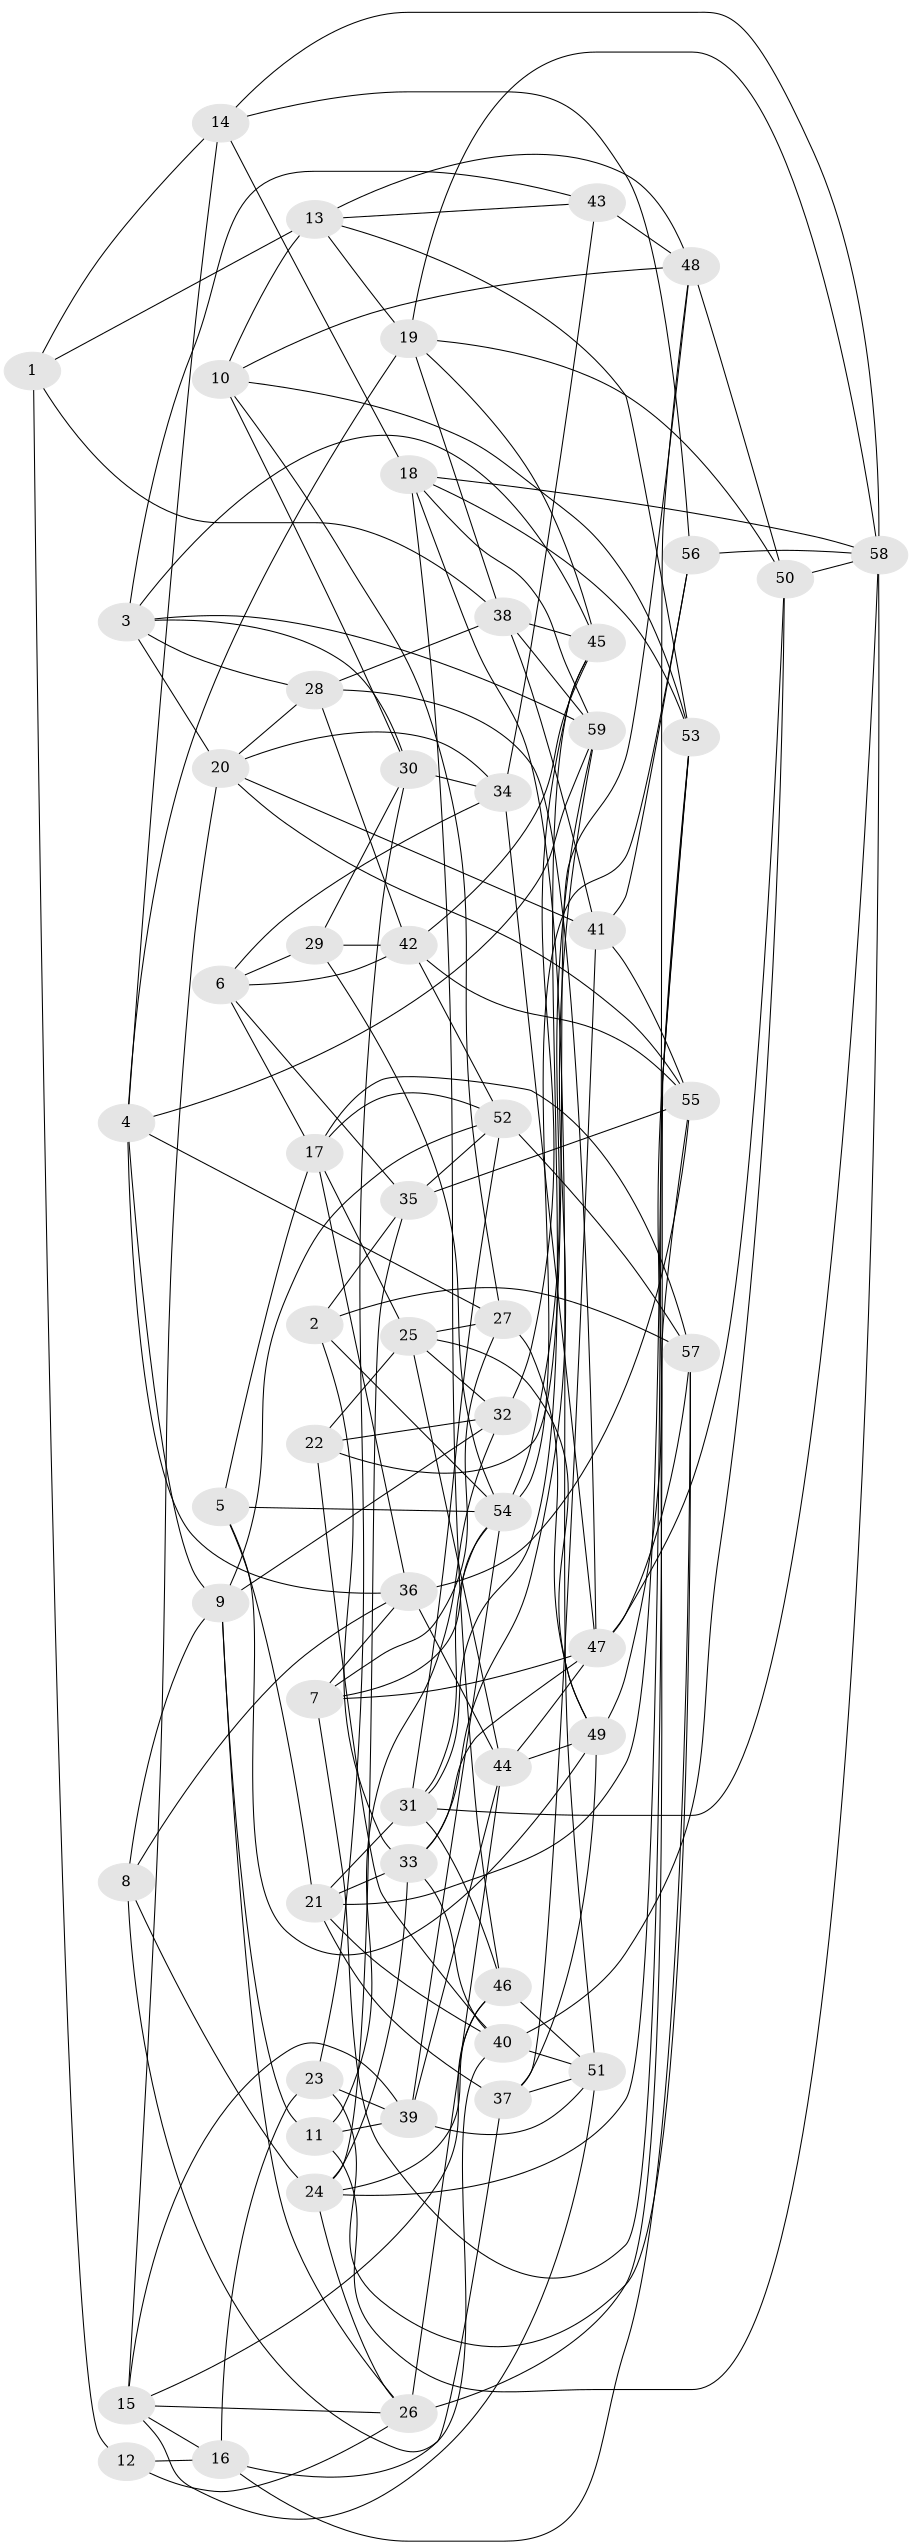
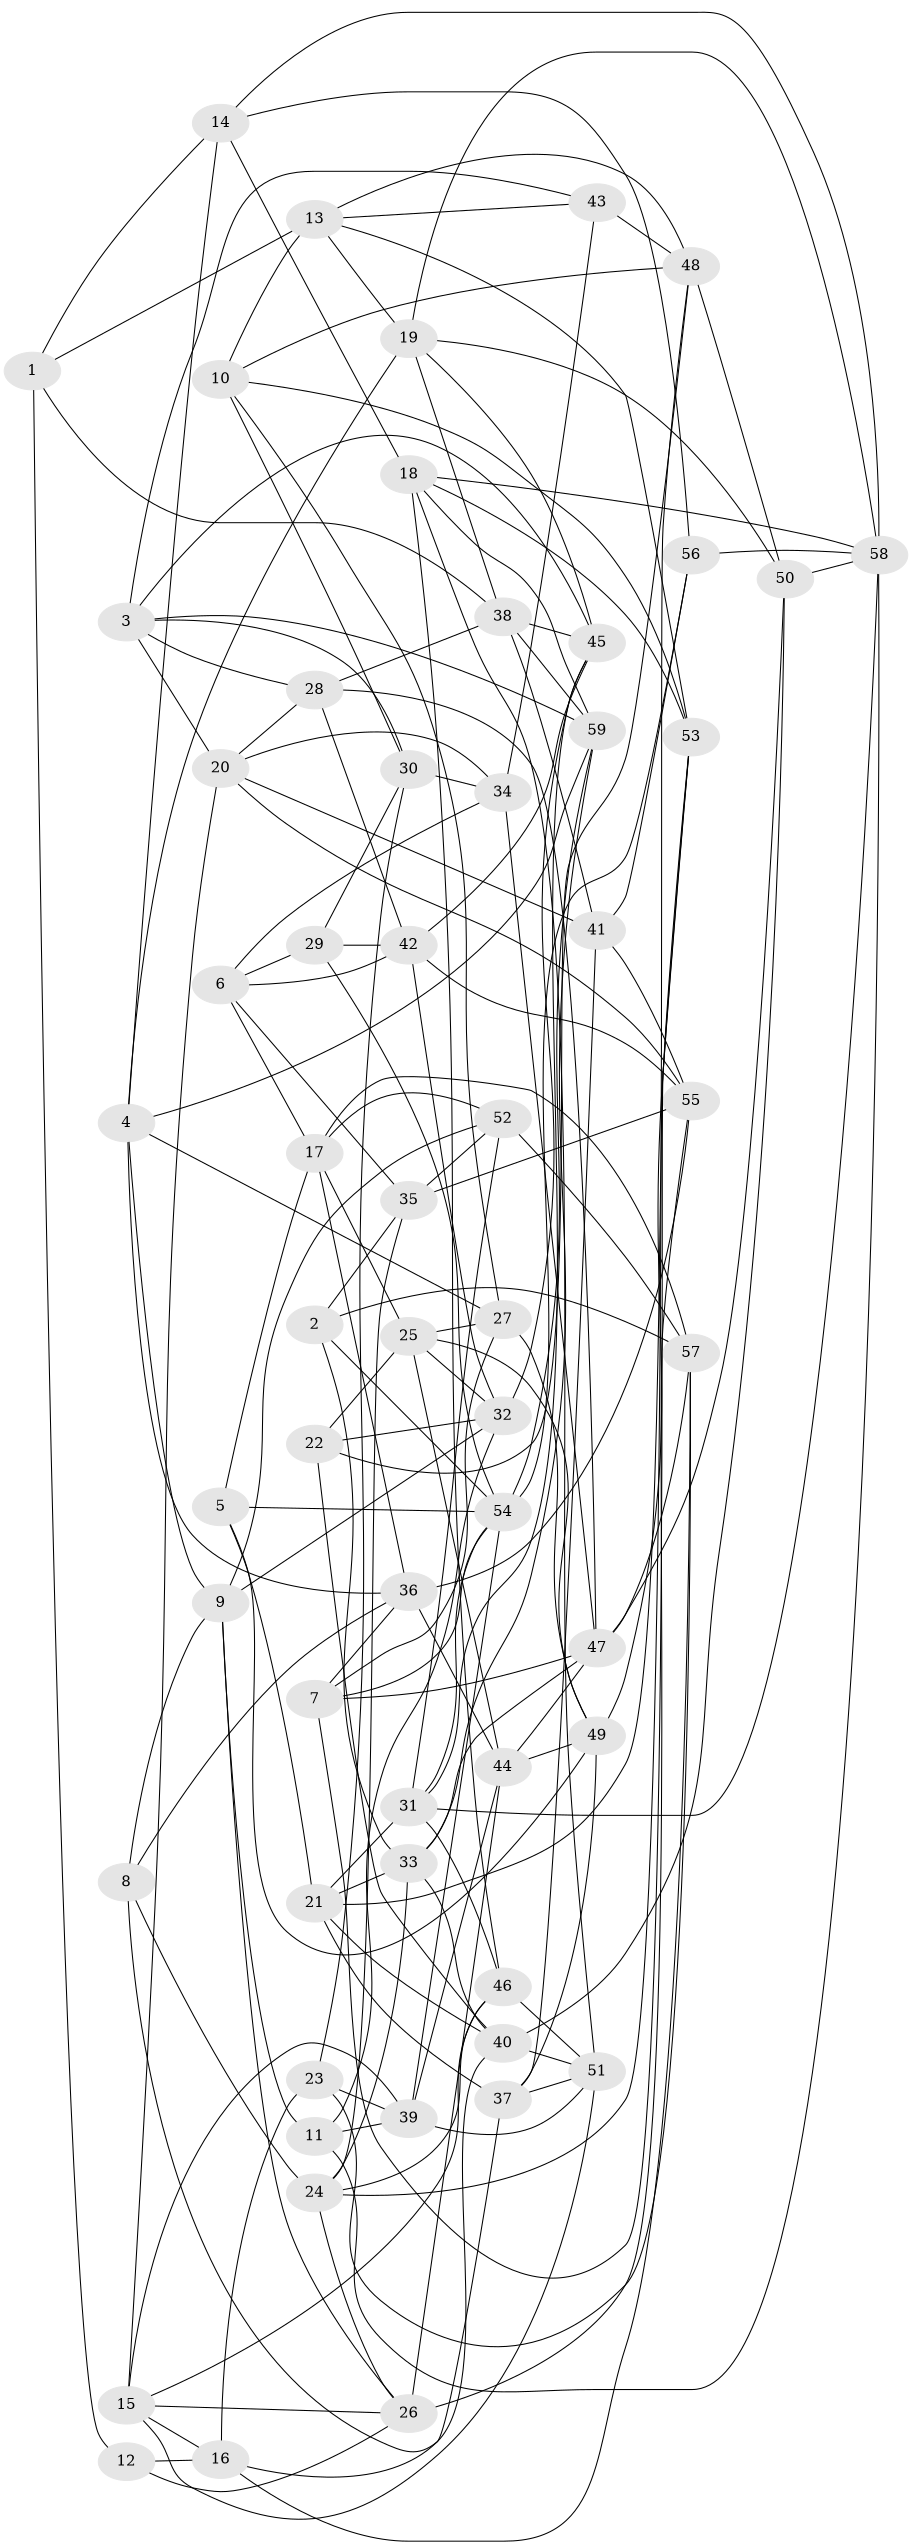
(458, 1035) -> (443, 1161)
